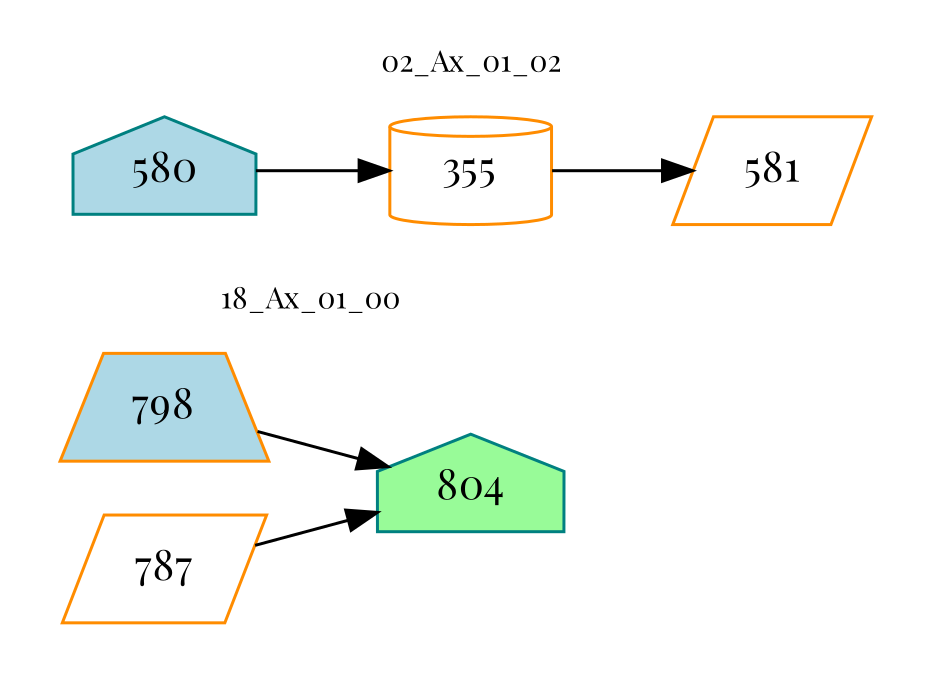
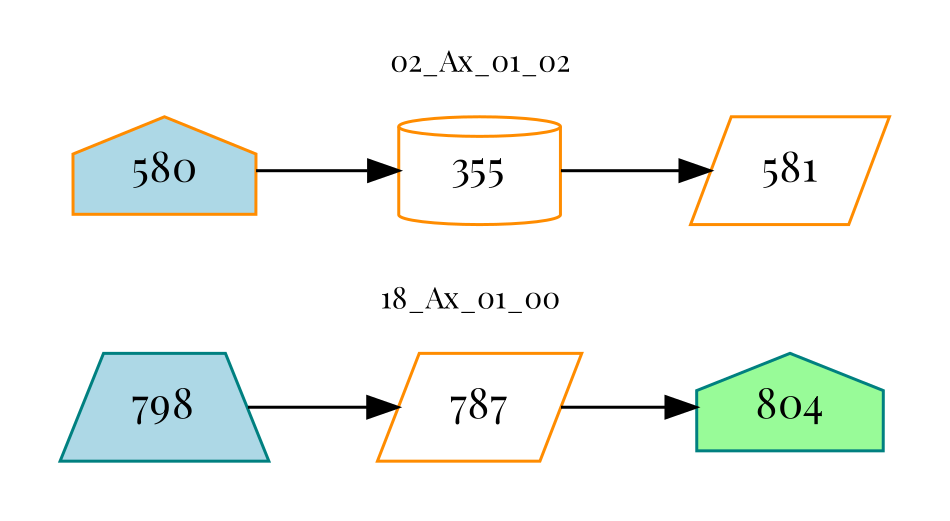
(164, 171) -> (164, 171)
(164, 407) -> (164, 407)
(308, 445) -> (308, 407)
